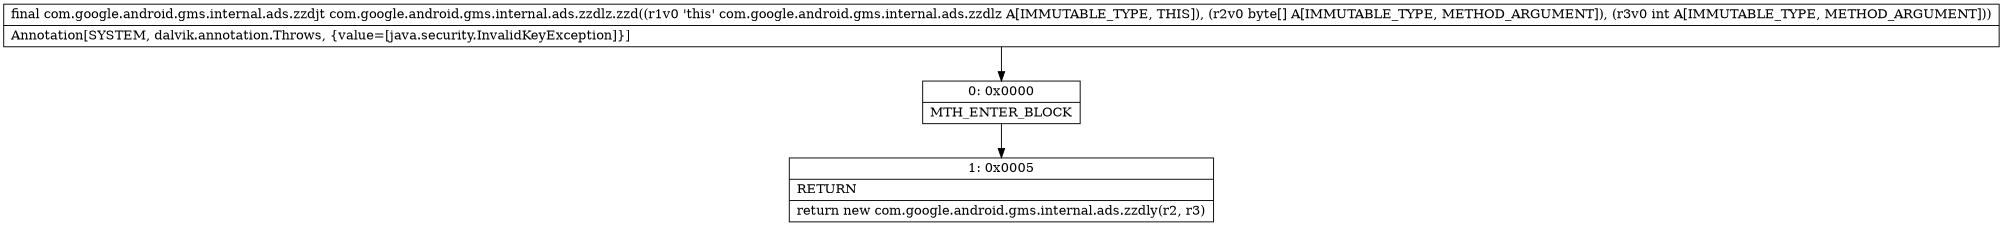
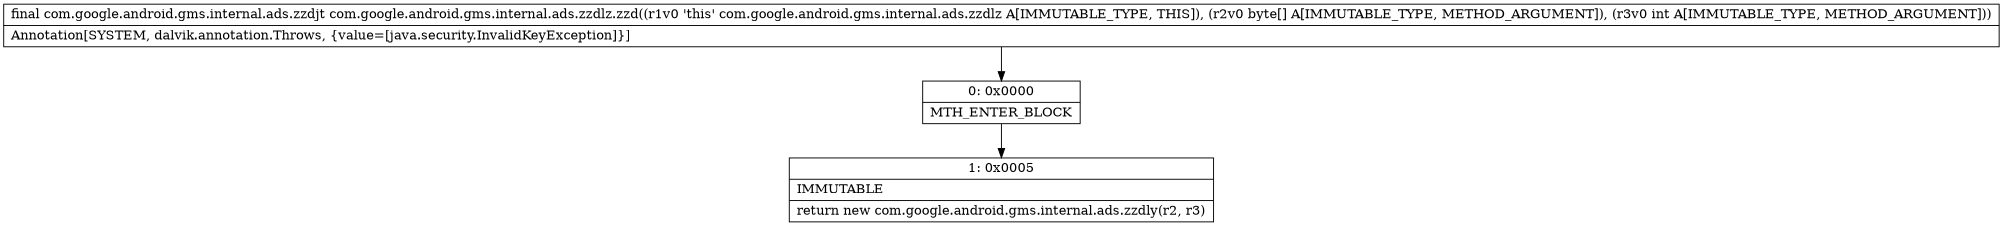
(827, 189) -> (840, 189)
